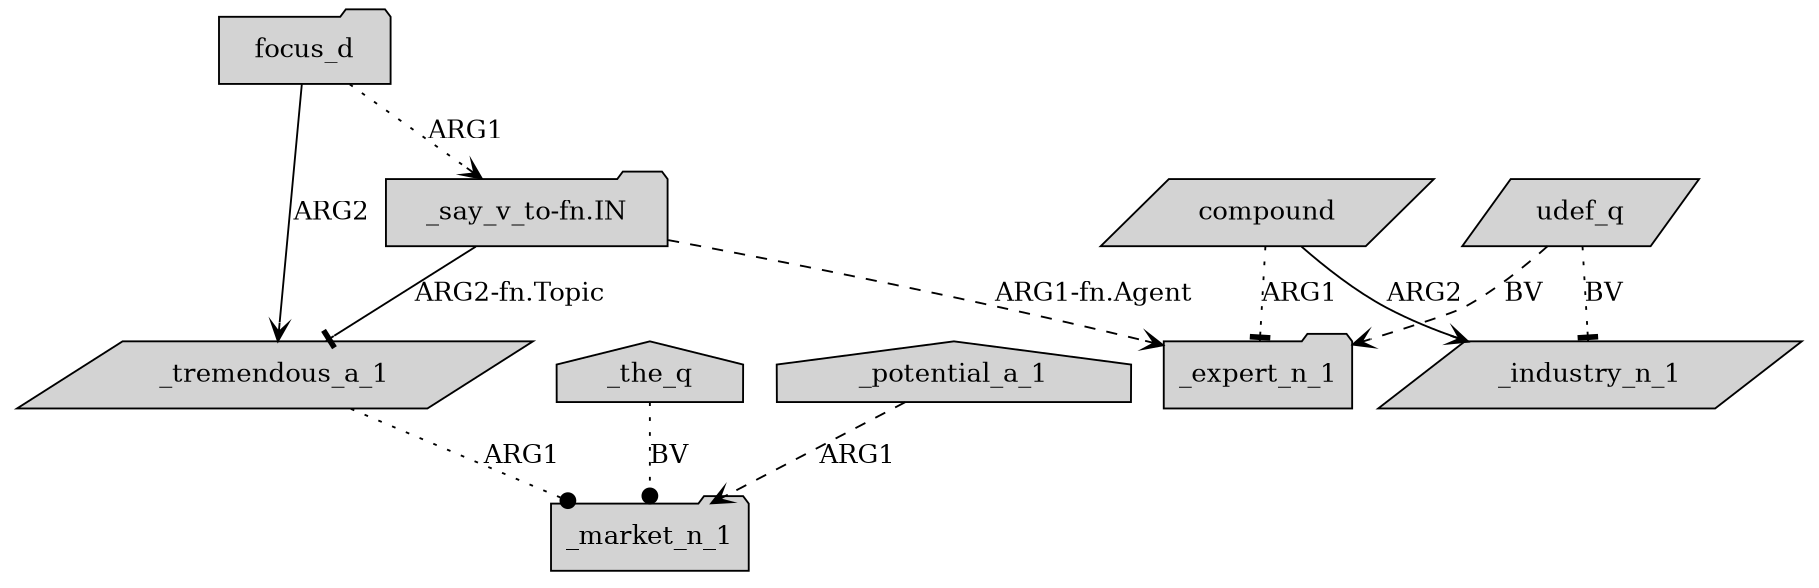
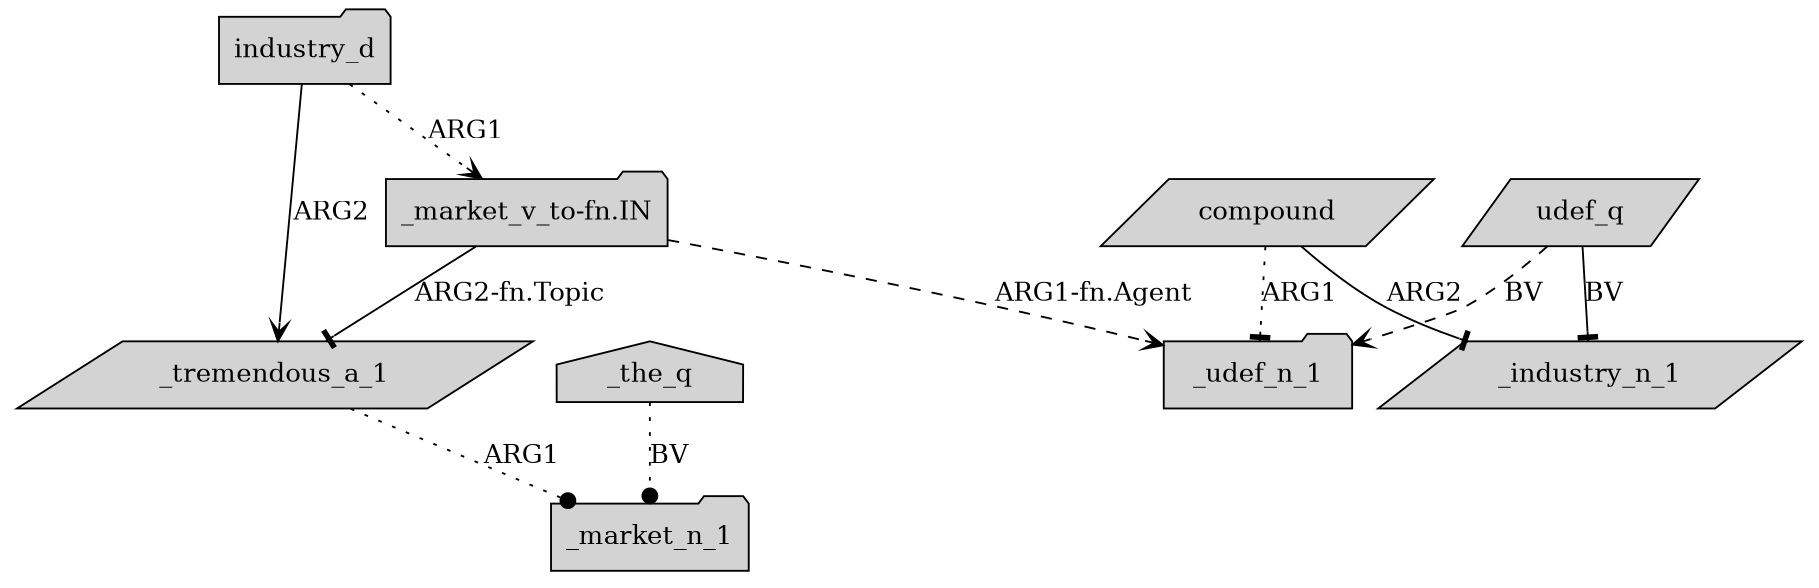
(305, 50) -> (305, 50)
(527, 213) -> (527, 213)
(1585, 289) -> (1585, 289)
(1375, 301) -> (1375, 301)
(954, 375) -> none
(1258, 375) -> (1258, 375)
